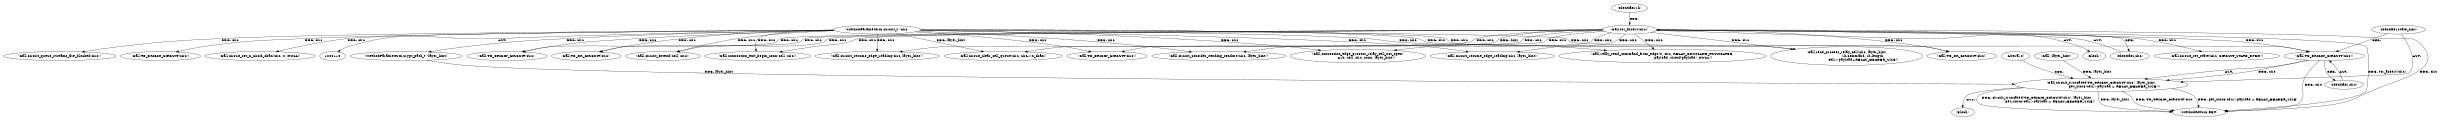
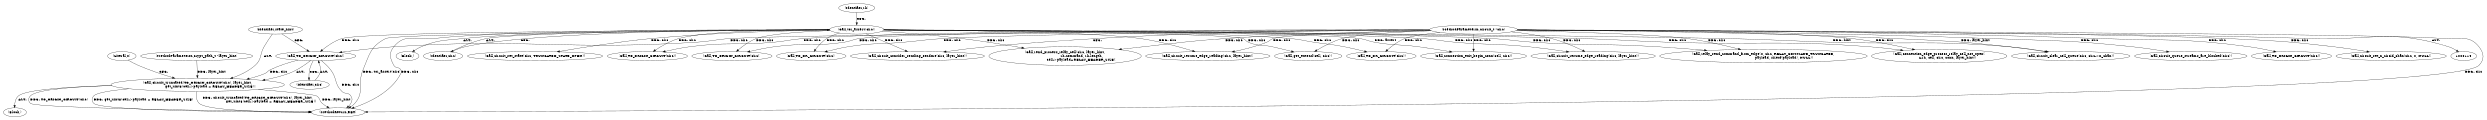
(602, 37) -> (1916, 96)
(867, 40) -> (1386, 40)
(1106, 40) -> (1098, 40)
(663, 56) -> (1308, 56)
(2056, 56) -> none
(2217, 56) -> (535, 56)
